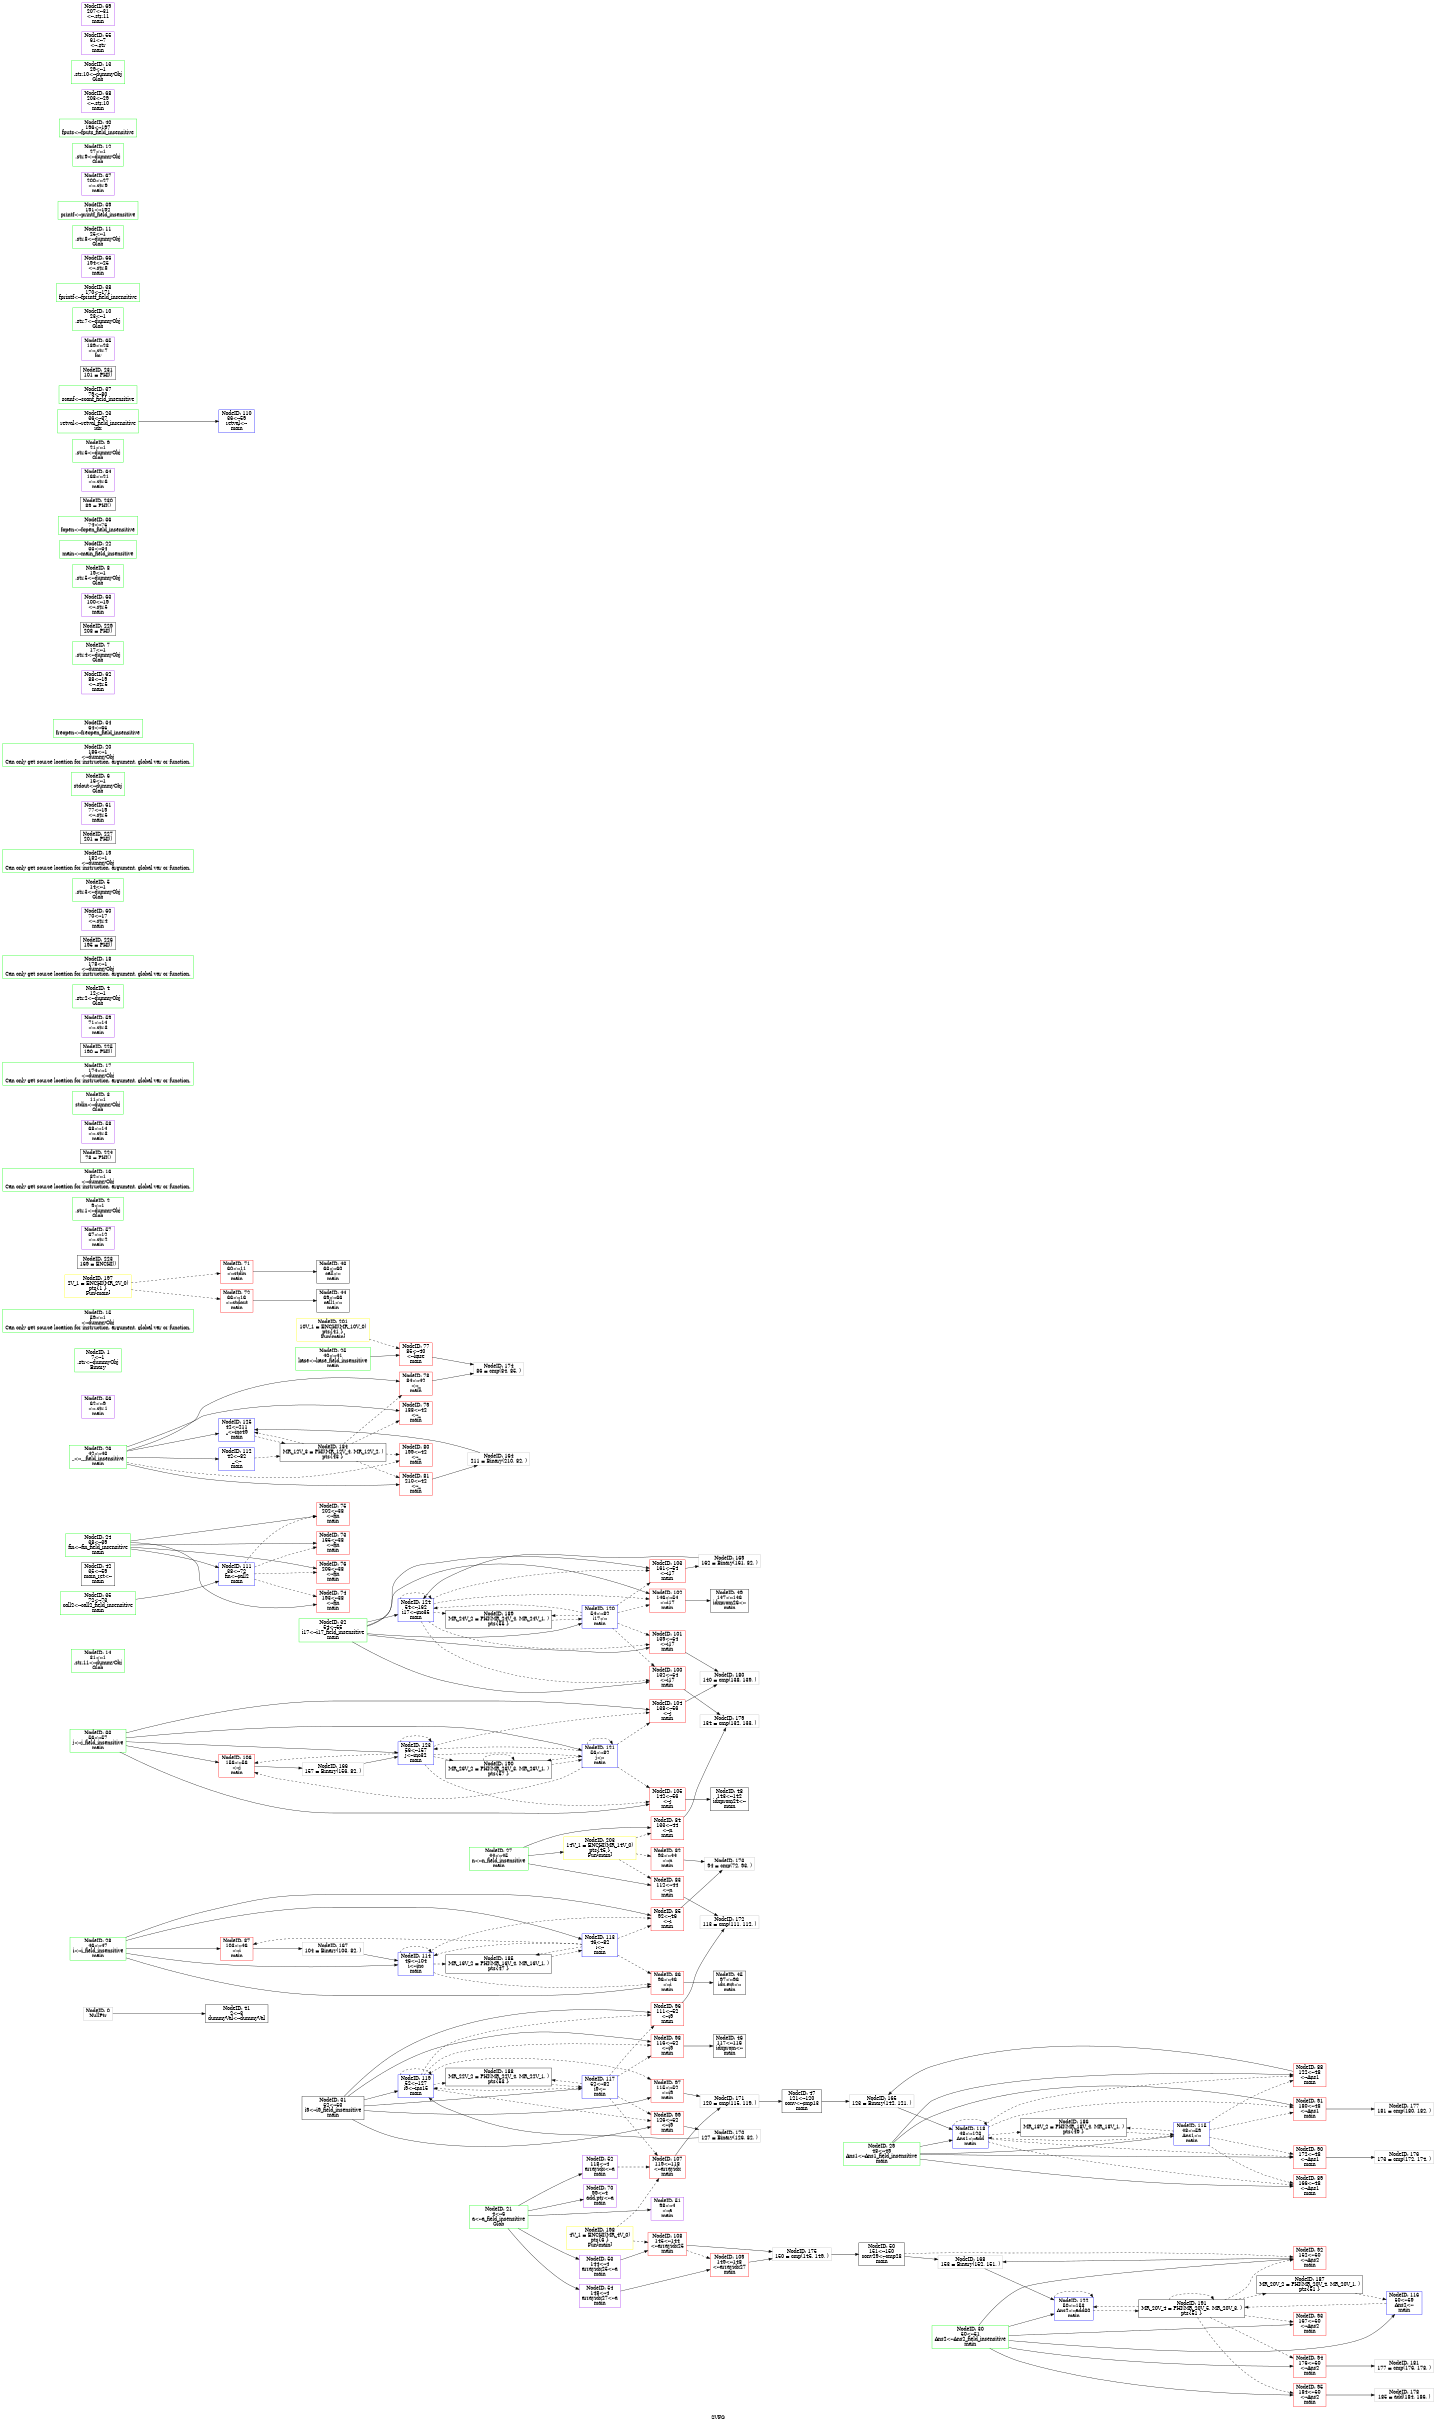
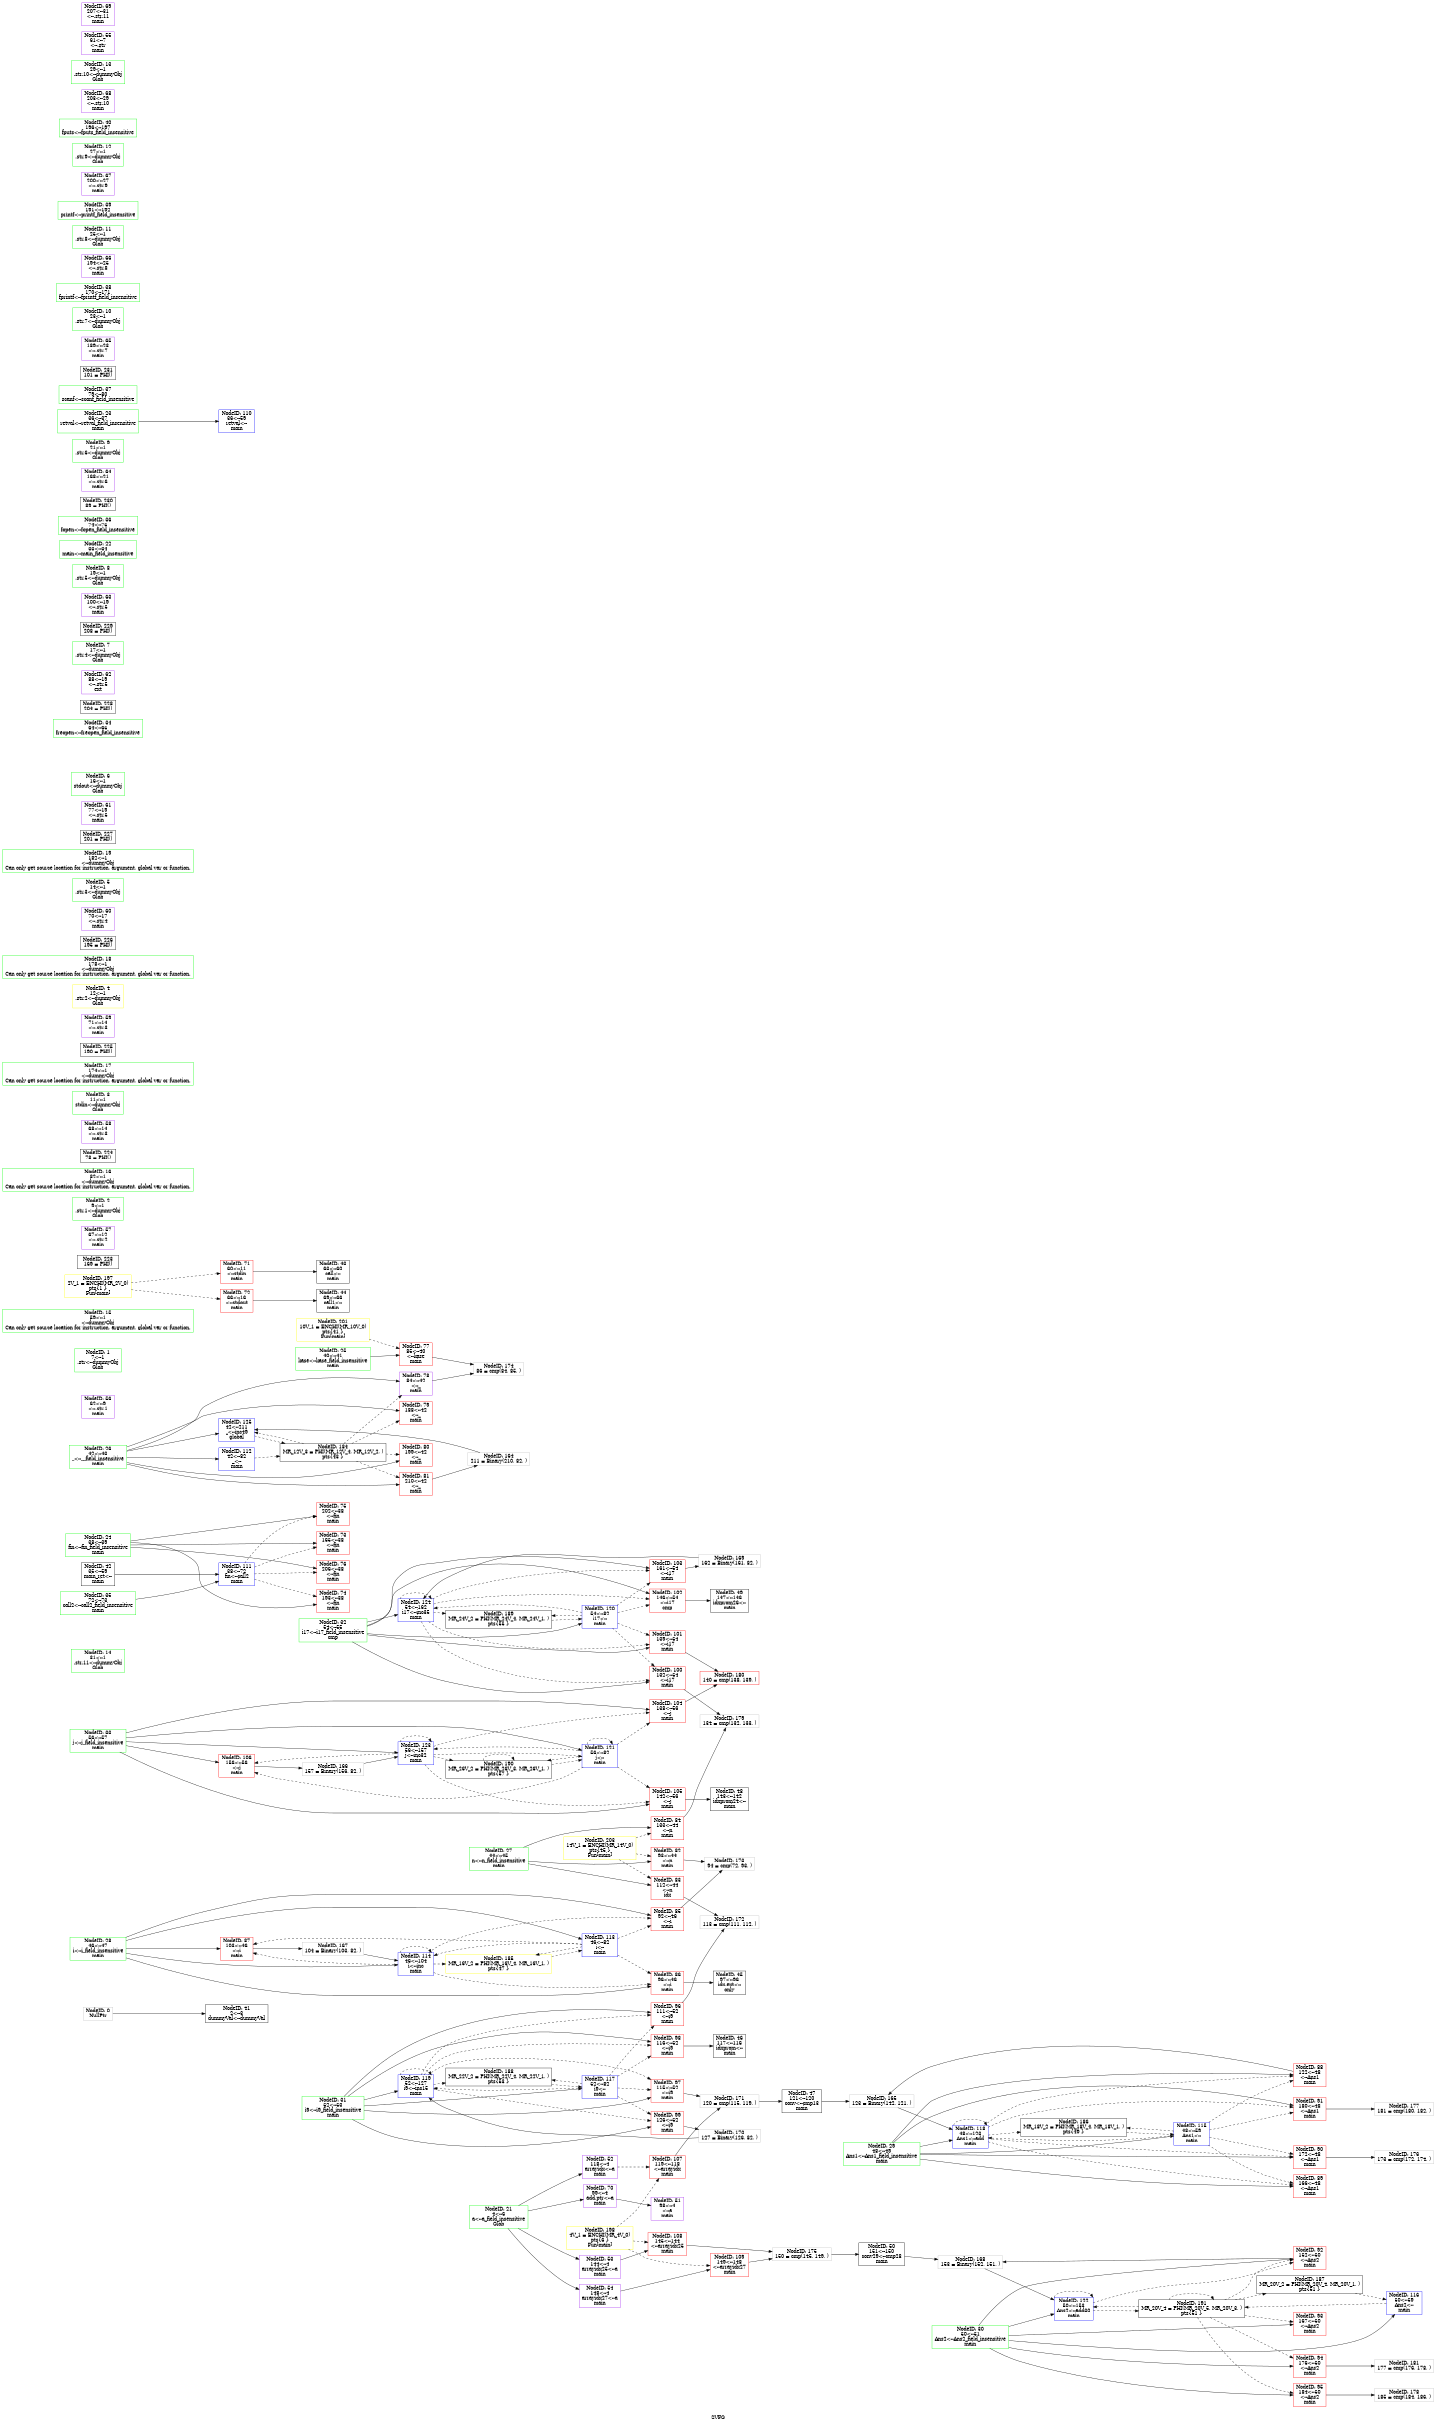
(98, 356) -> (98, 356)
(98, 429) -> (98, 429)
(98, 690) -> (98, 690)
none -> (98, 707)
(98, 755) -> none
(98, 996) -> (98, 996)
(98, 1264) -> (98, 1264)
(98, 1368) -> (98, 1368)
(416, 1384) -> (416, 1384)
(237, 1437) -> (237, 1437)
(262, 1478) -> (262, 1478)
(173, 1556) -> (165, 1574)
(667, 1608) -> (667, 1608)
(333, 1638) -> (333, 1638)
(730, 1678) -> (730, 1678)
(544, 1854) -> (588, 1864)
(667, 1895) -> (667, 1895)
none -> (327, 1963)
(499, 1964) -> (499, 1964)
(730, 1990) -> (730, 1990)
(333, 2108) -> (333, 2108)
(633, 2126) -> (633, 2089)
(588, 2213) -> (632, 2202)
(1097, 2253) -> (1192, 2284)
(697, 2254) -> (666, 2263)
(1404, 2397) -> (1404, 2397)
